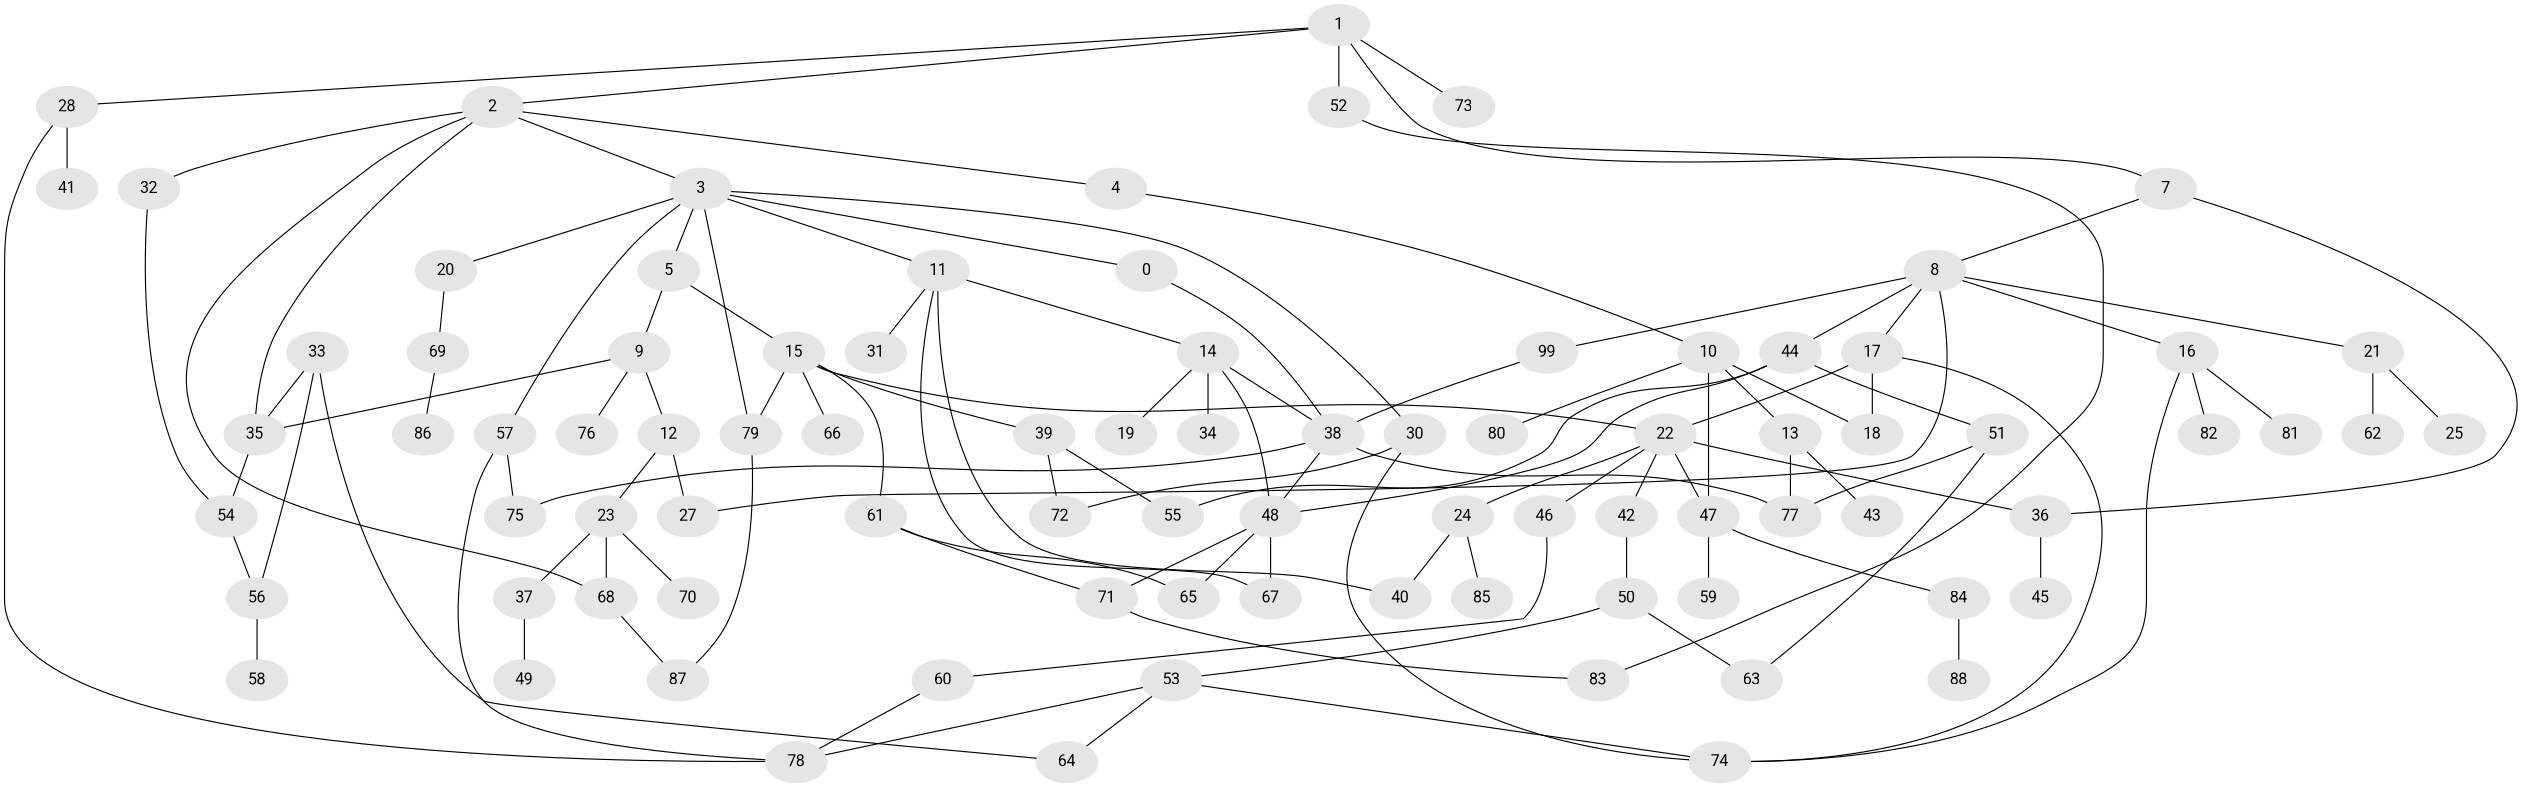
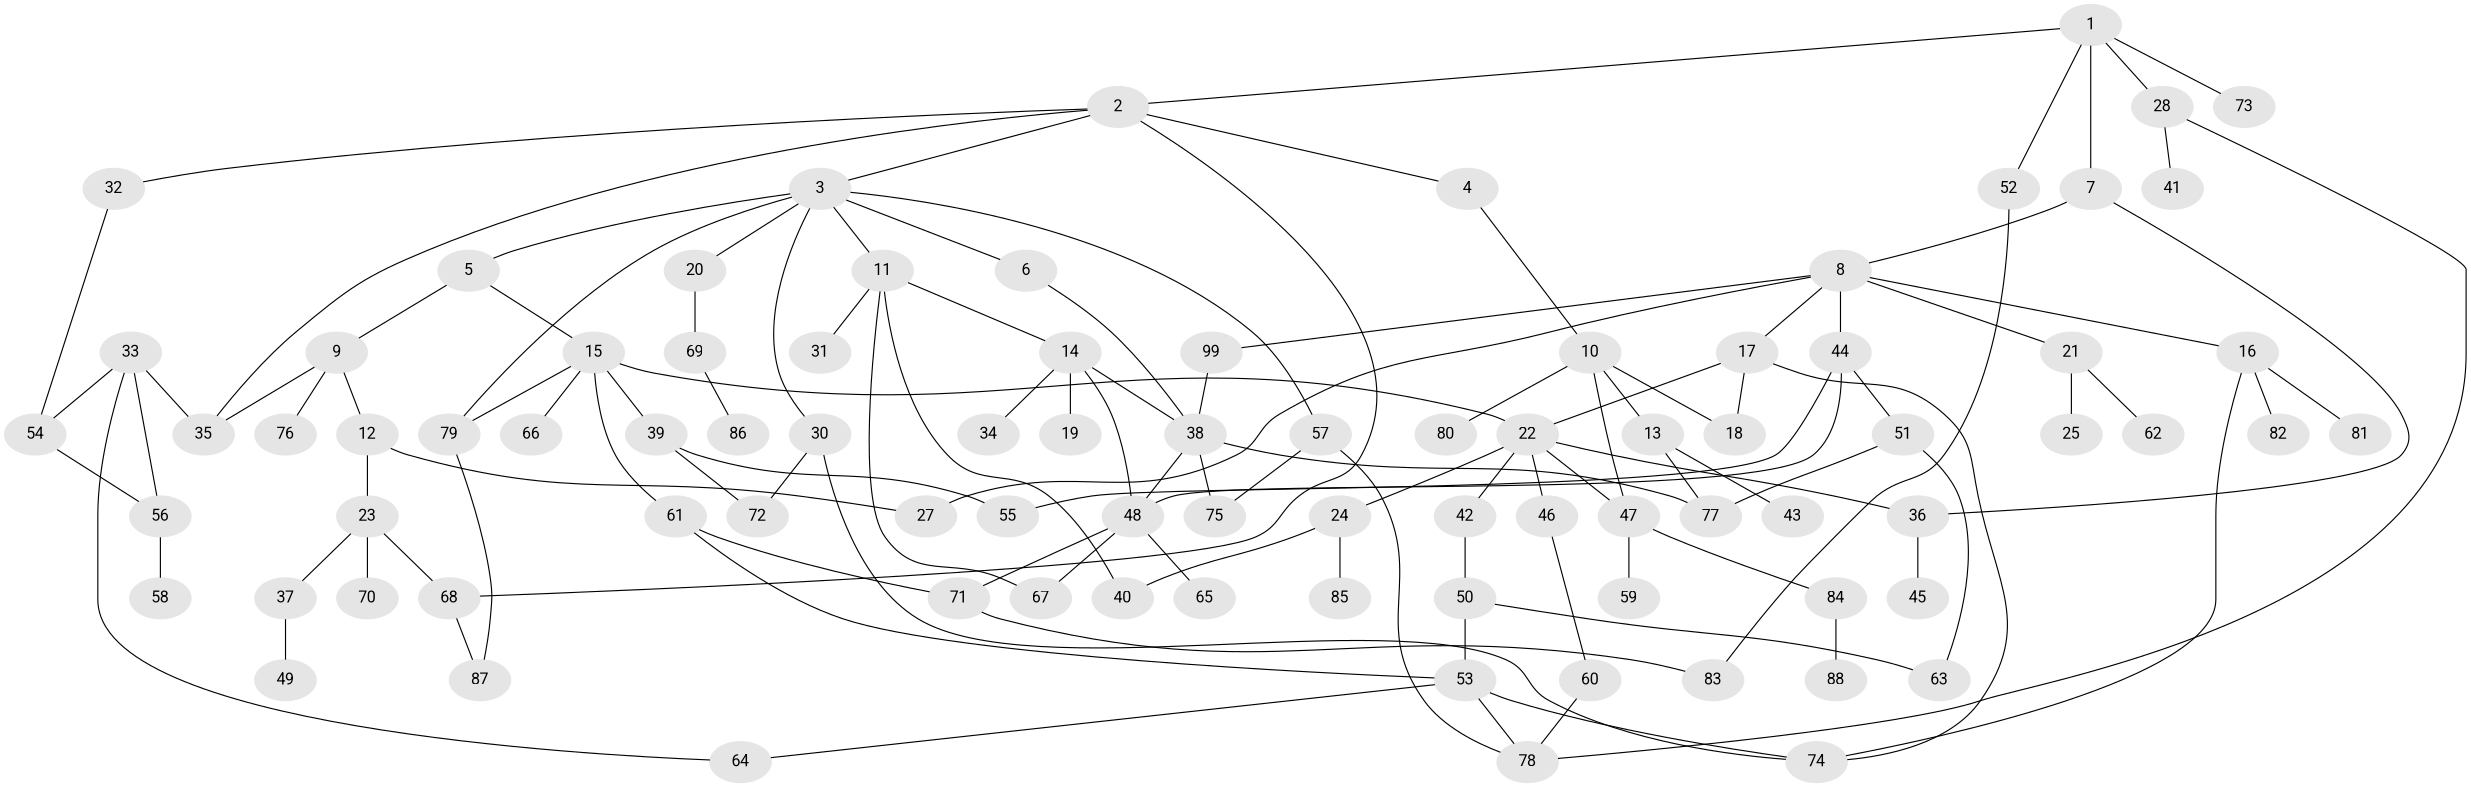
(1147, 271) -> (1026, 271)
(242, 471) -> (83, 394)
(1033, 556) -> (1070, 654)
